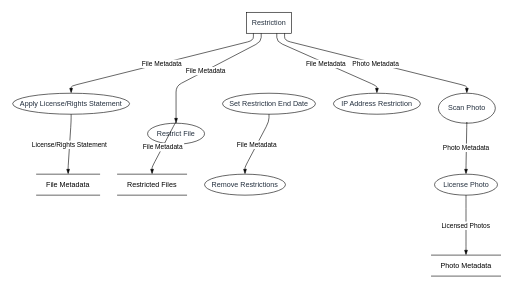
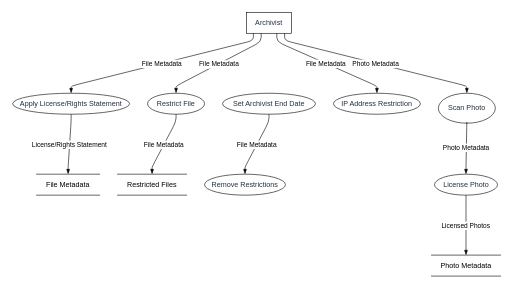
(269, 23) -> (269, 23)
(269, 104) -> (269, 104)
(176, 134) -> (176, 104)
